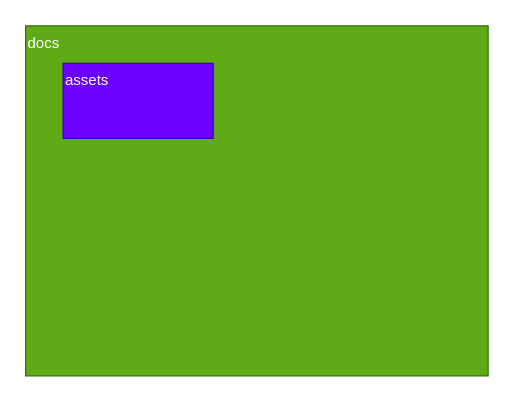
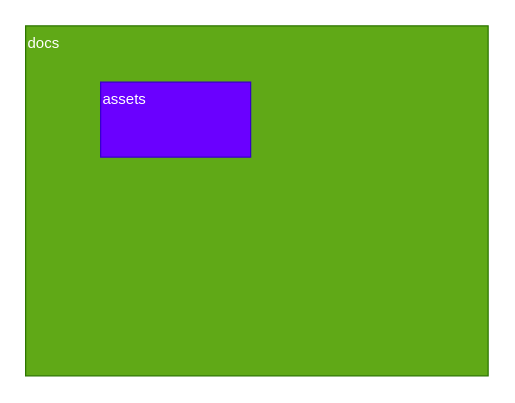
(138, 101) -> (176, 119)
